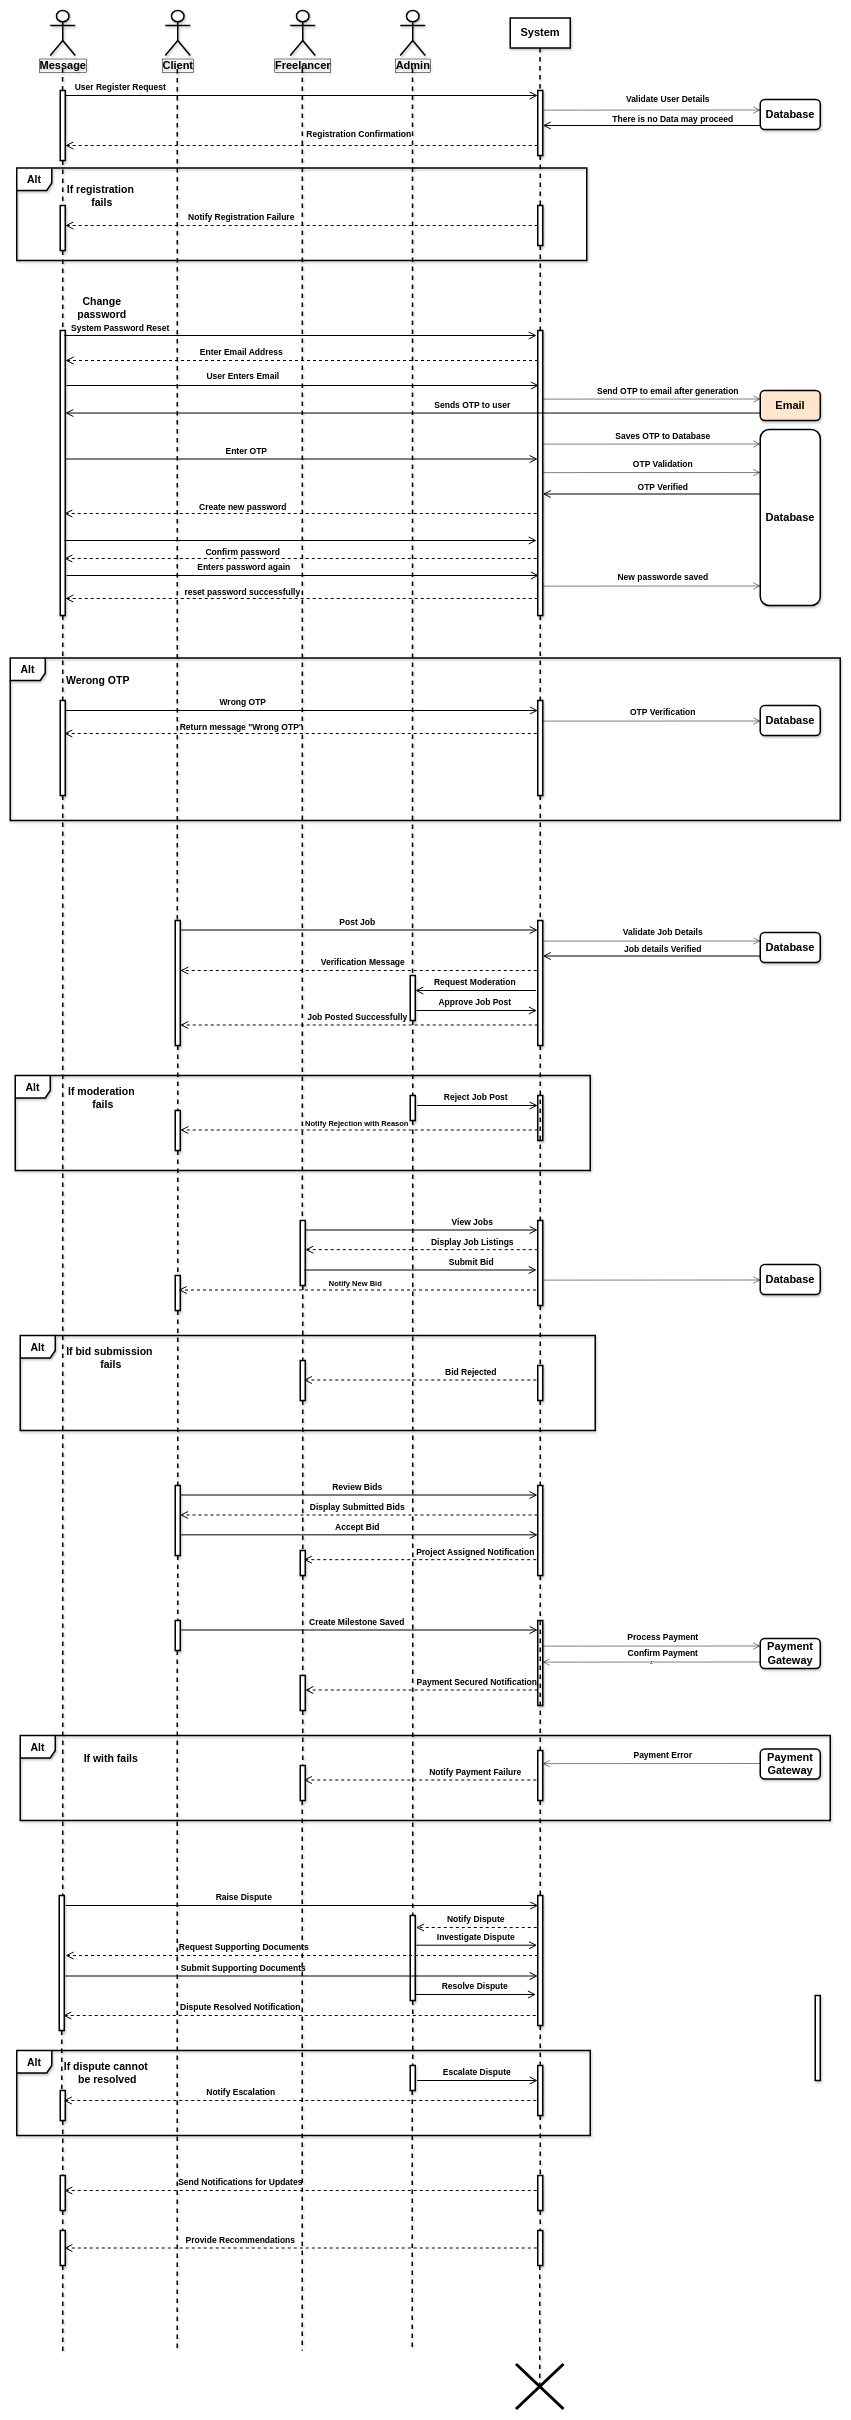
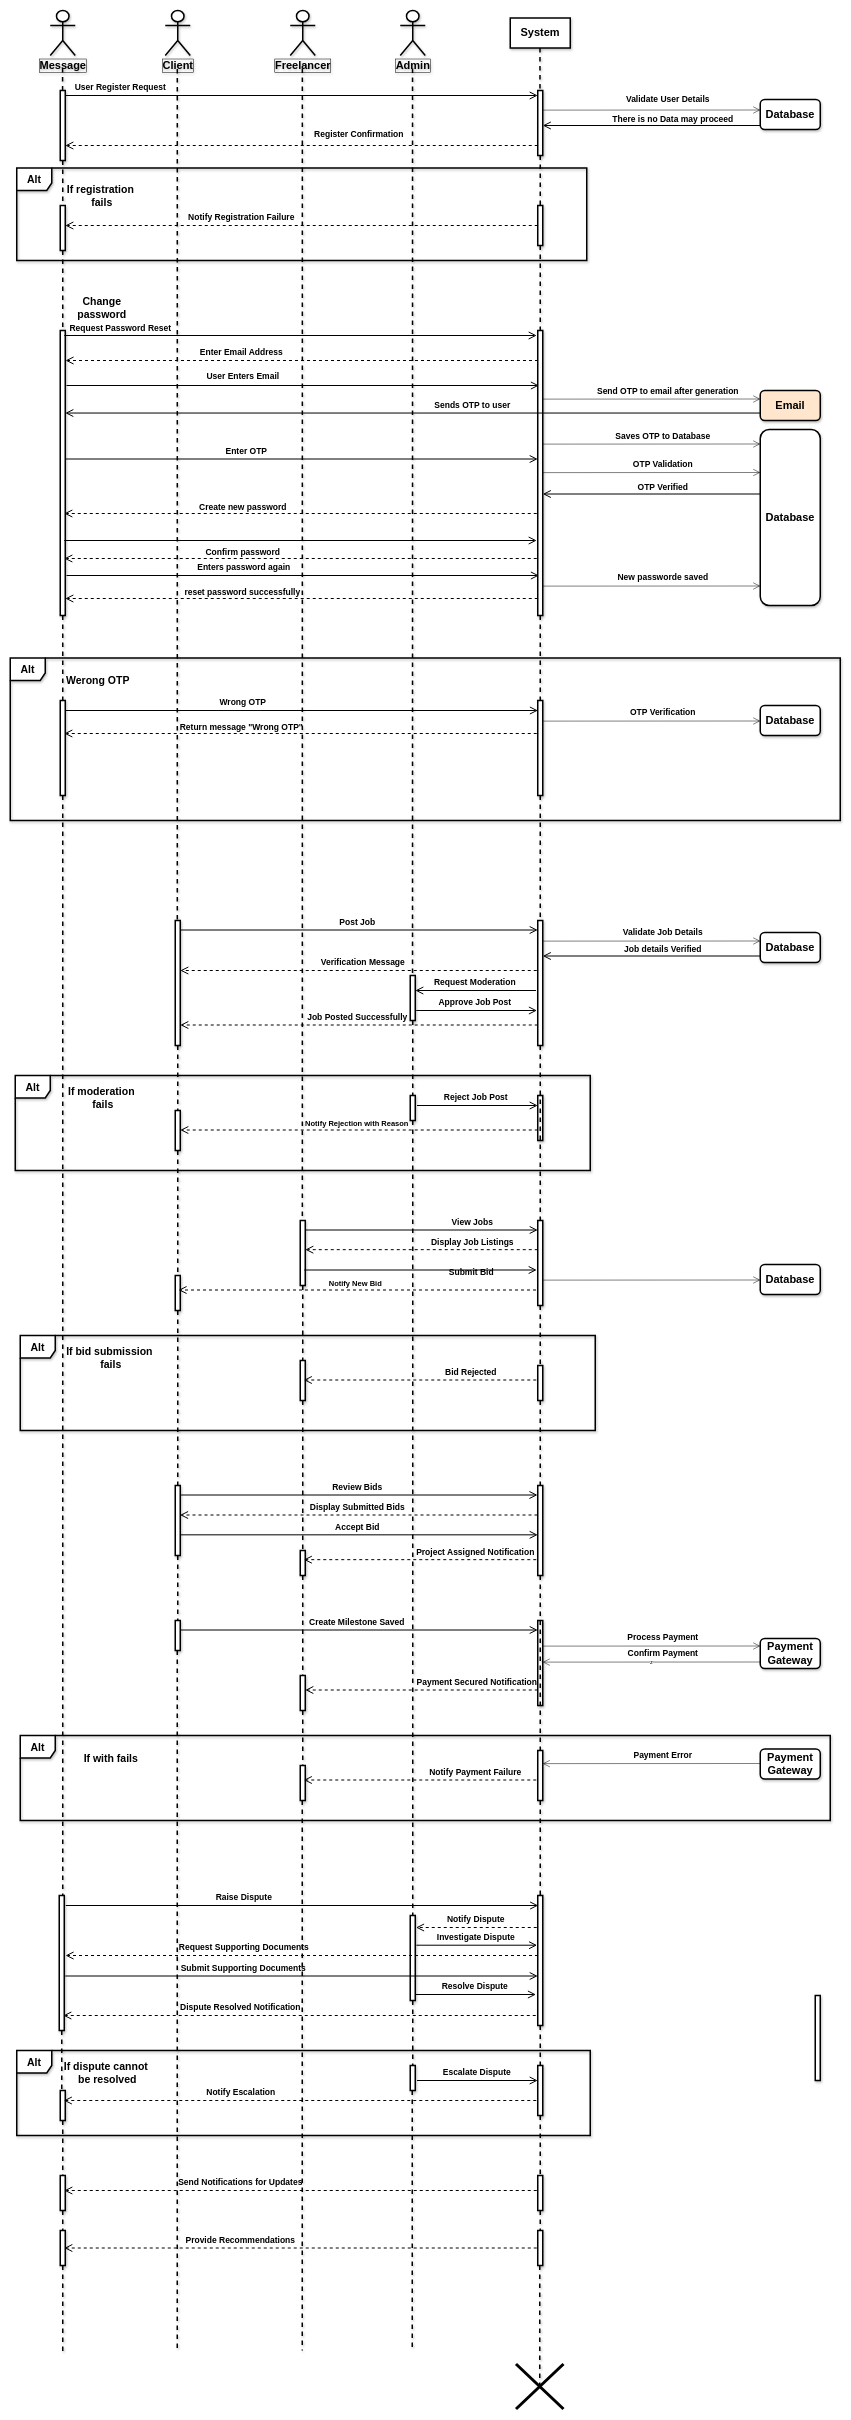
(359, 134) -> (359, 134)
(121, 328) -> (121, 328)
(471, 1263) -> (471, 1273)
